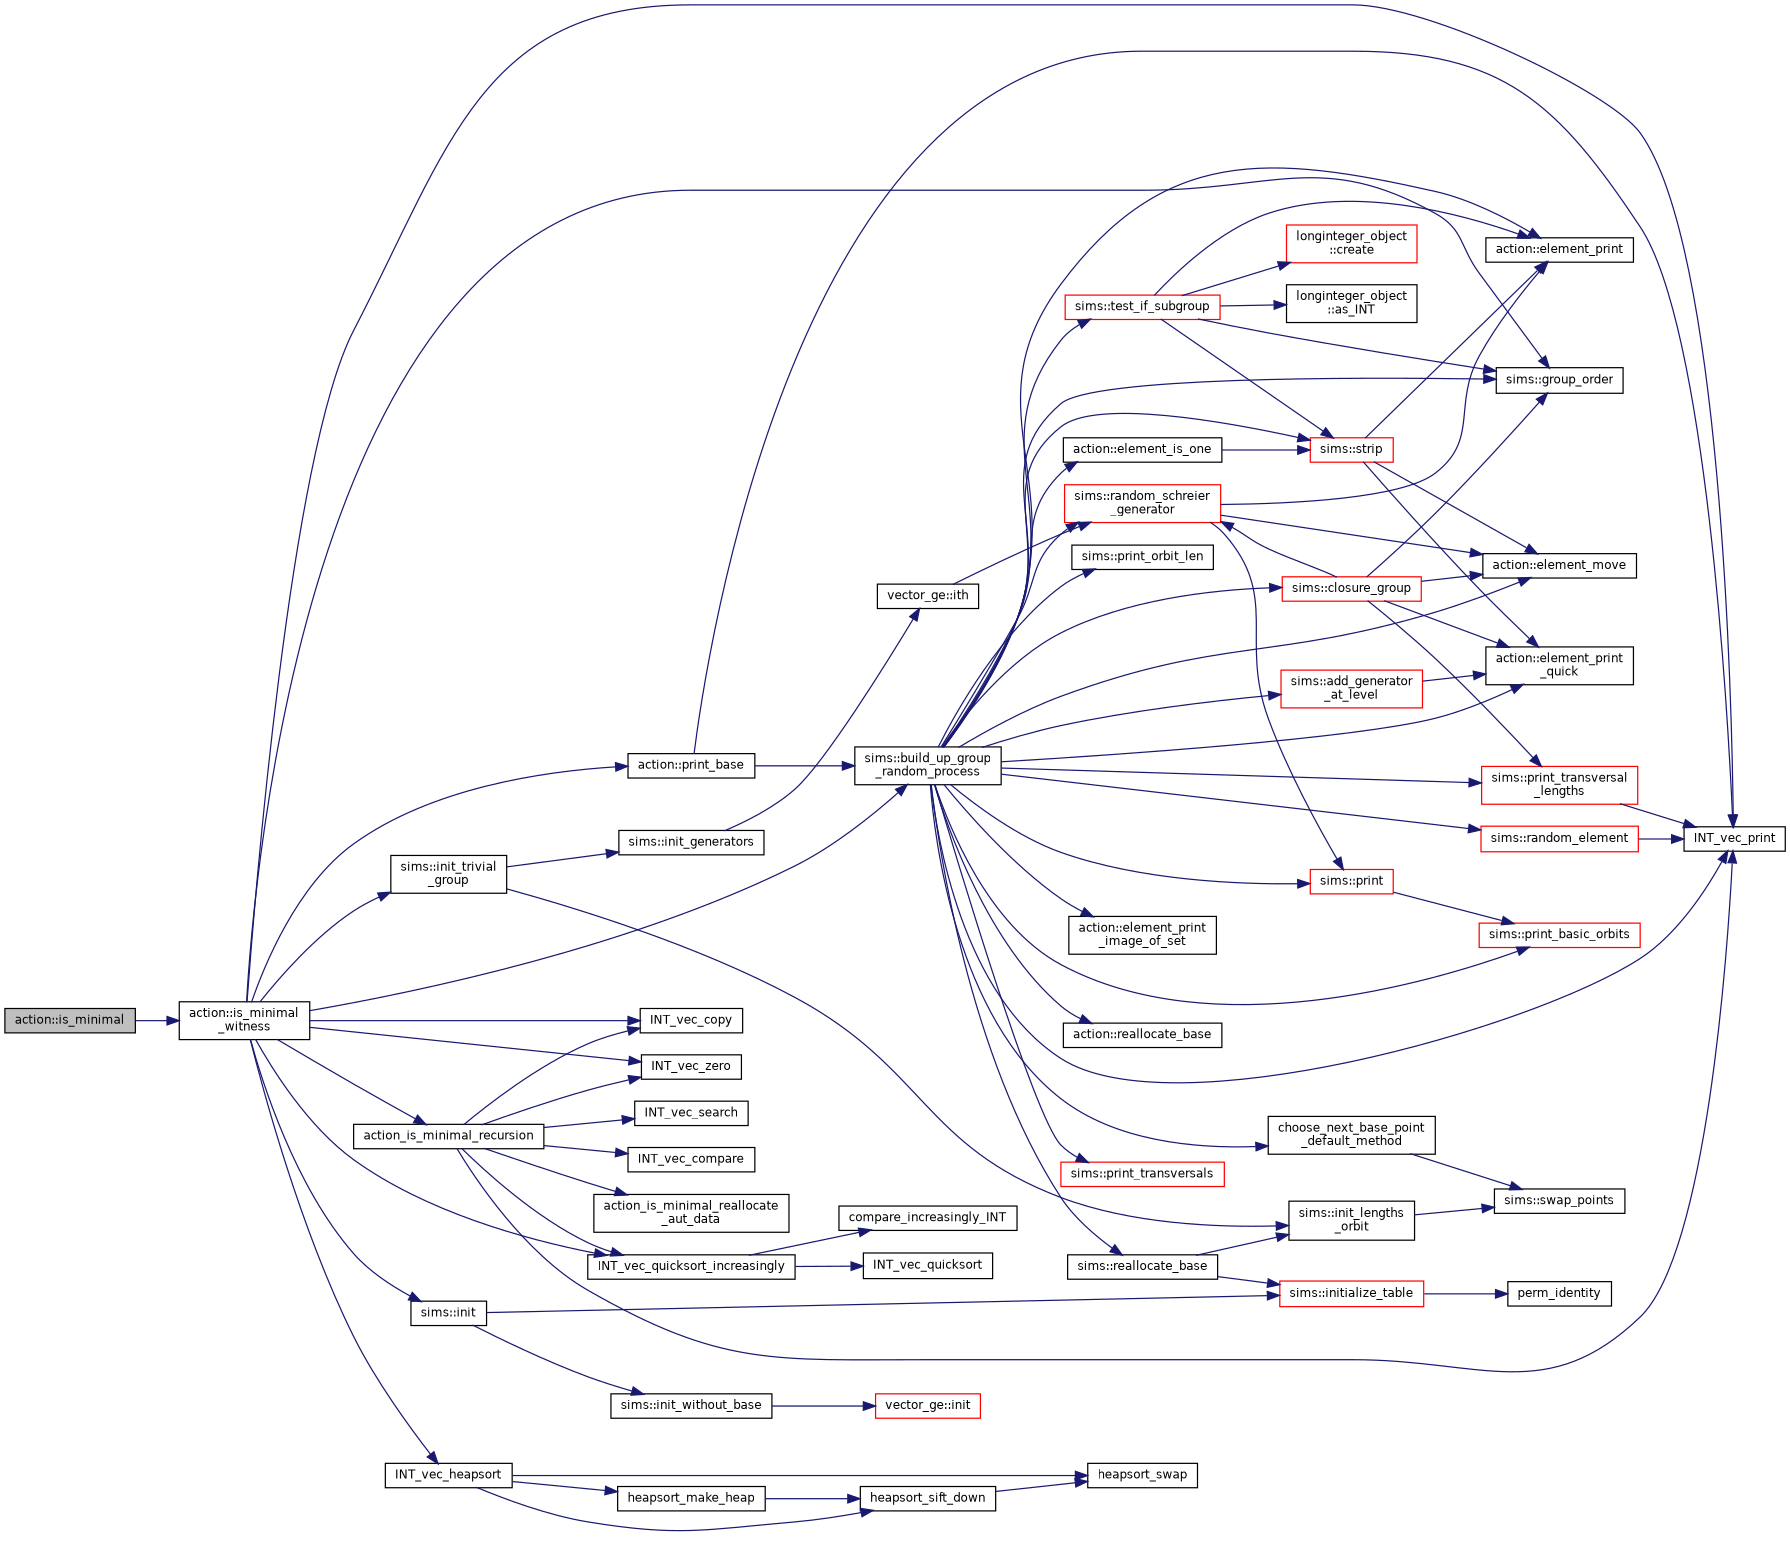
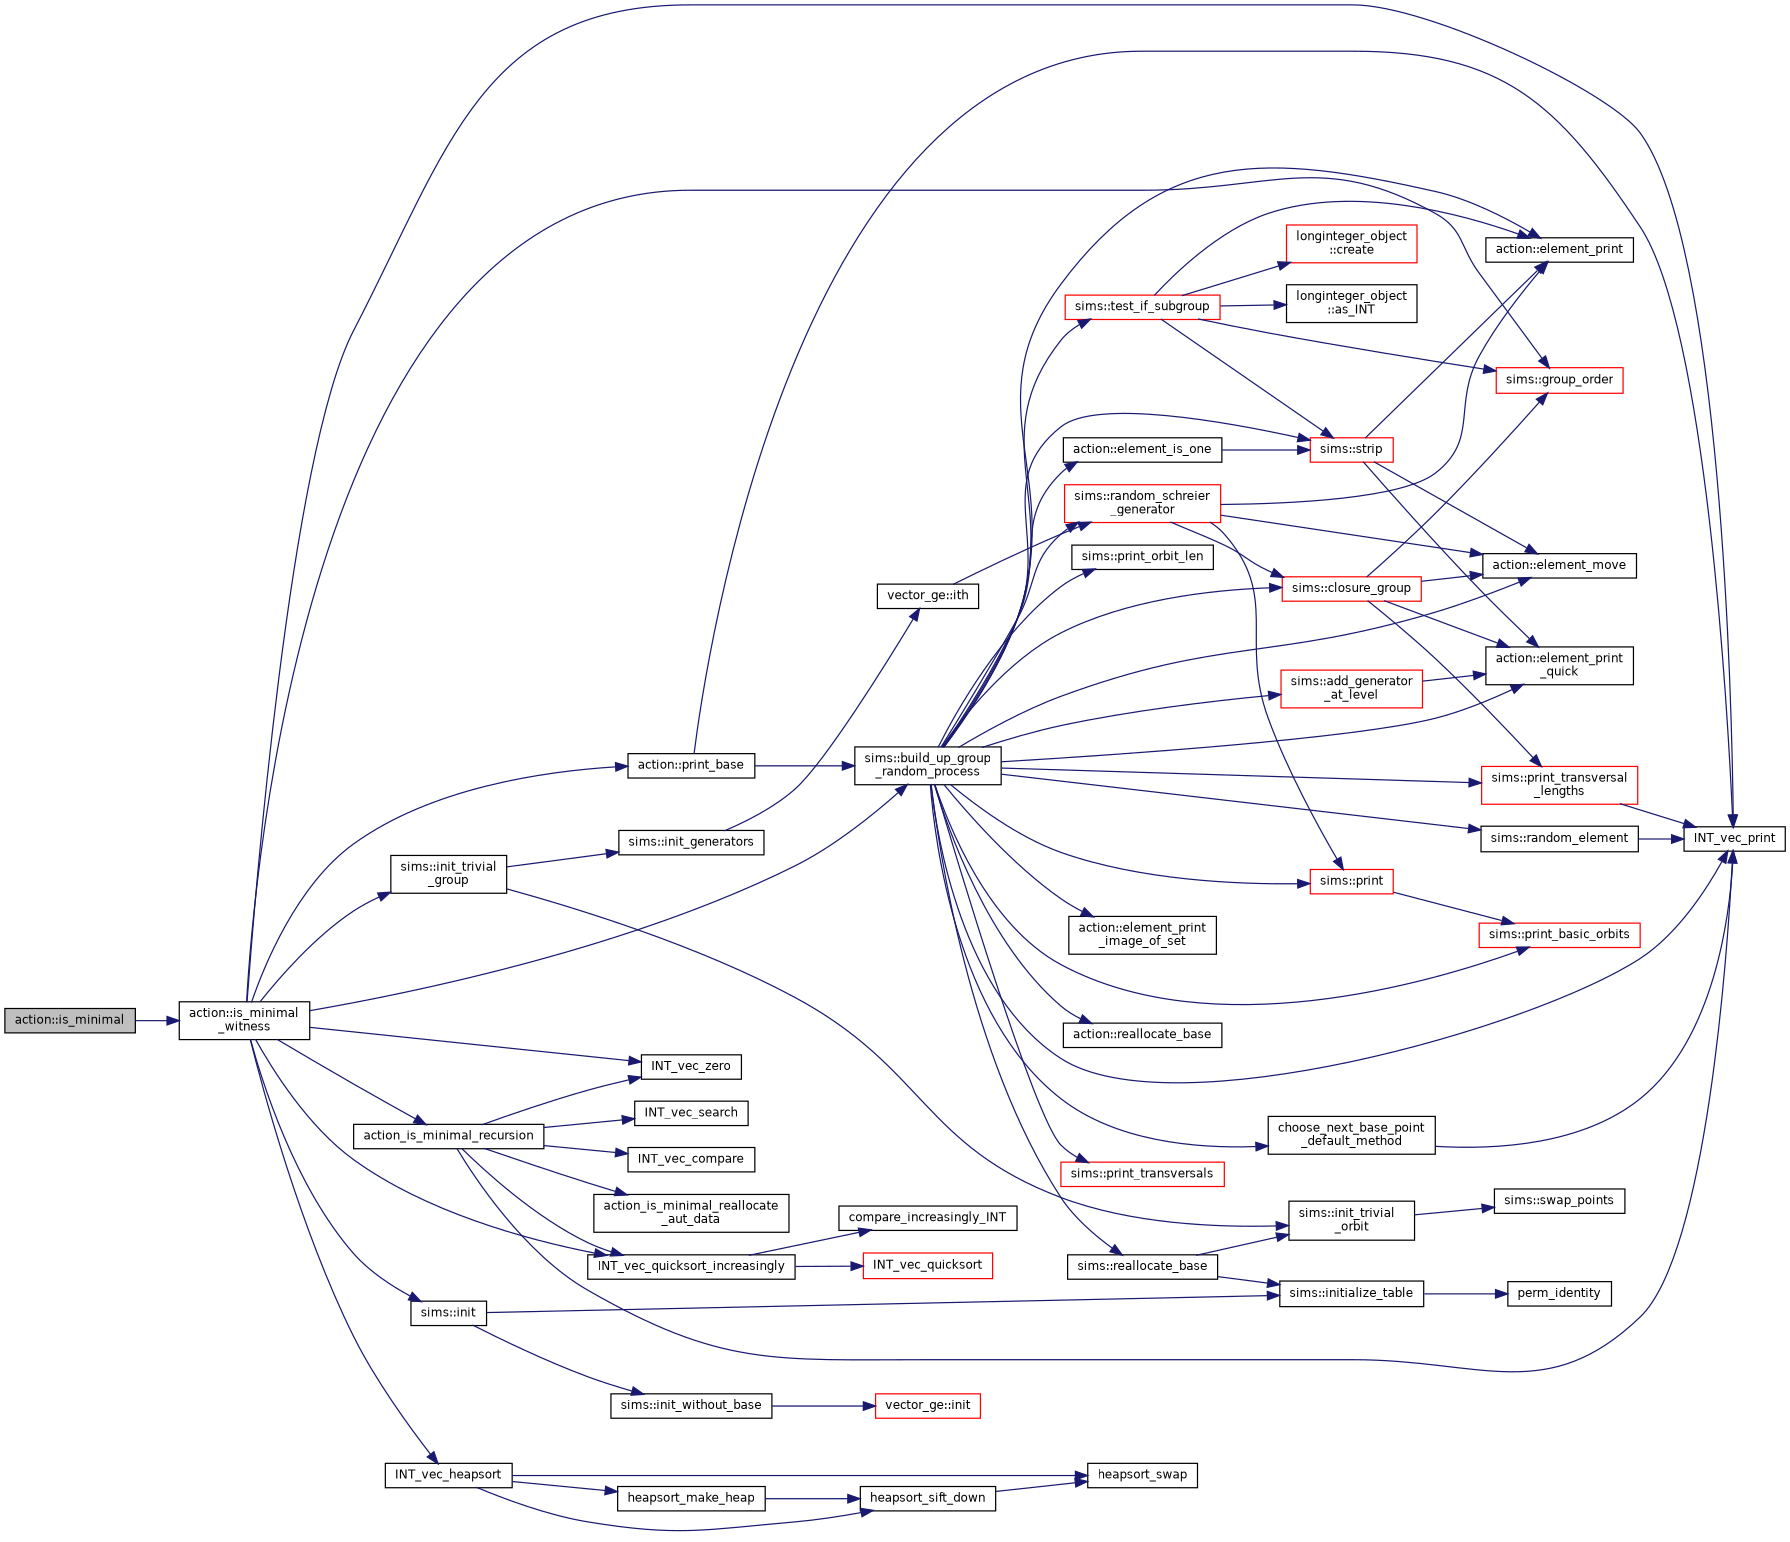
(1560, 380) -> (1560, 380)
(1083, 395) -> none
(1283, 555) -> (1223, 544)
(1560, 839) -> (1560, 839)
(691, 1021) -> none
(1460, 1170) -> (1656, 1083)
(1352, 1221) -> (1352, 1221)
(928, 1266) -> (928, 1266)
(1352, 1294) -> (1352, 1294)
